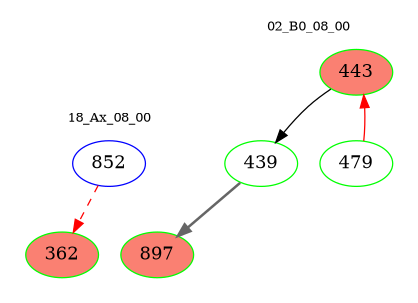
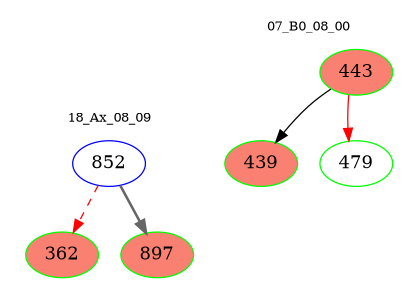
(309, 27) -> (309, 27)
(110, 119) -> (110, 119)
(365, 125) -> (348, 112)
(261, 164) -> (261, 164)
(214, 205) -> (130, 204)
